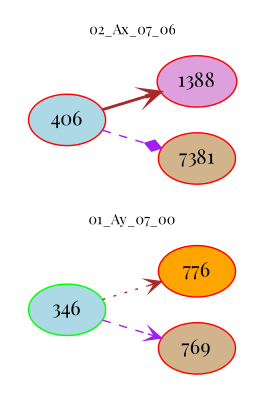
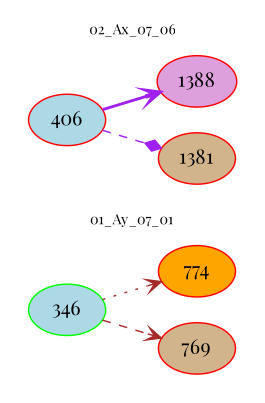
(125, 103) -> (125, 103)
(197, 158) -> (197, 158)
(132, 221) -> (132, 221)
(197, 271) -> (197, 271)
(125, 327) -> (125, 327)
